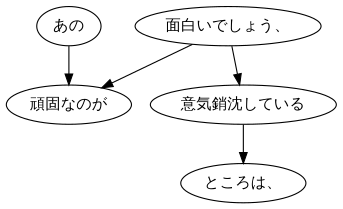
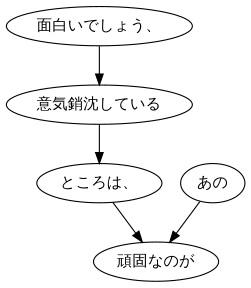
(152, 64) -> (124, 218)
